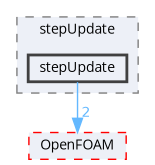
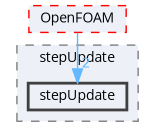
(78, 102) -> (78, 54)
